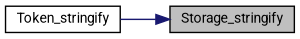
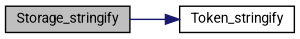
(138, 19) -> (148, 19)
